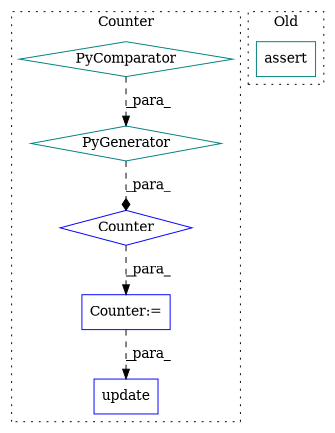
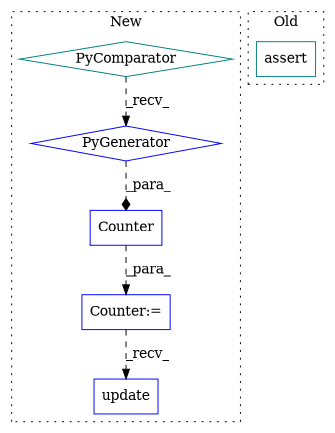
(126, 23) -> (126, 23)
(148, 101) -> (148, 101)
(126, 143) -> (126, 143)
(126, 228) -> (126, 228)
(148, 354) -> (148, 354)
